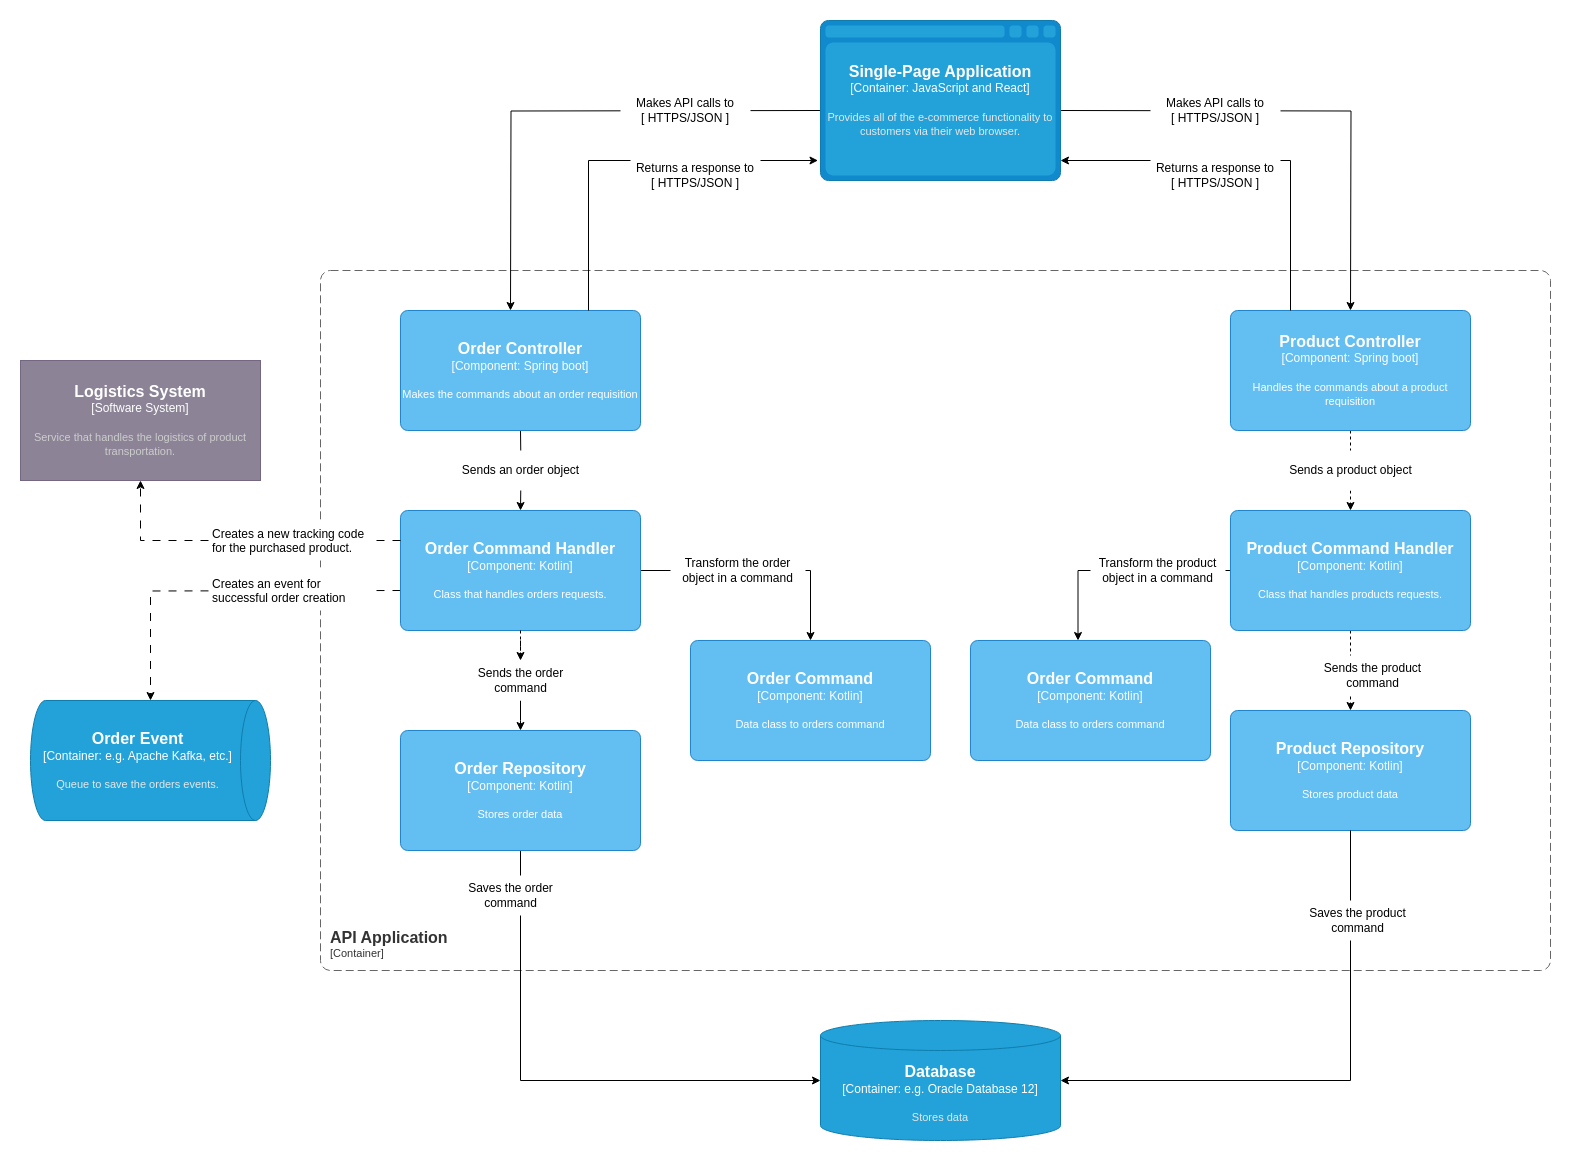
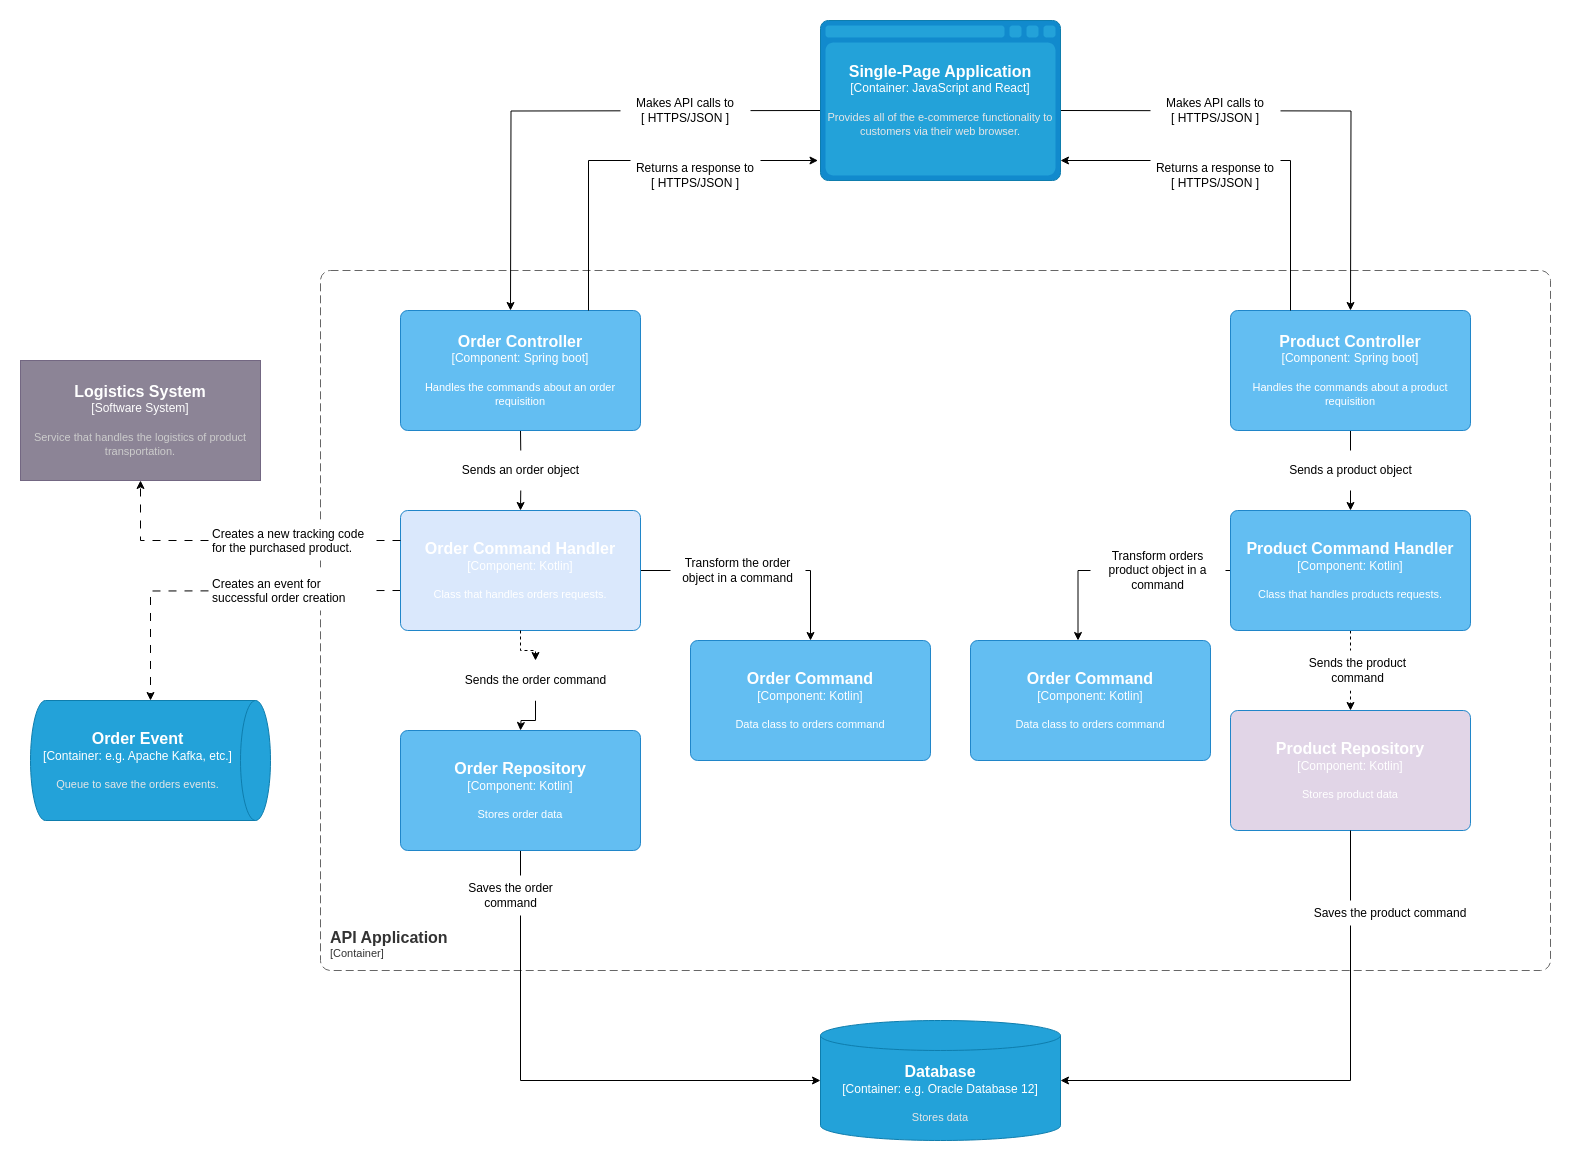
(521, 371) -> (521, 371)
(1351, 441) -> (1351, 441)
(521, 571) -> (521, 571)
(1158, 571) -> (1158, 571)
(1373, 676) -> (1358, 671)
(521, 681) -> (536, 681)
(1351, 771) -> (1351, 771)
(1358, 921) -> (1391, 913)
